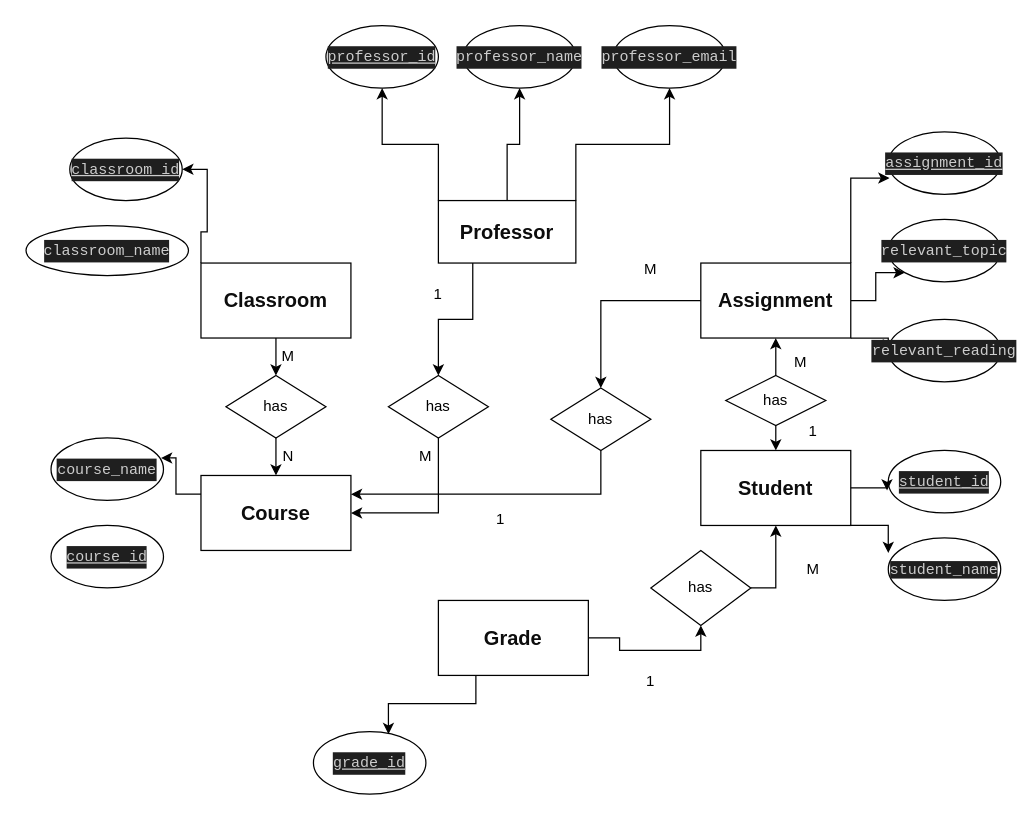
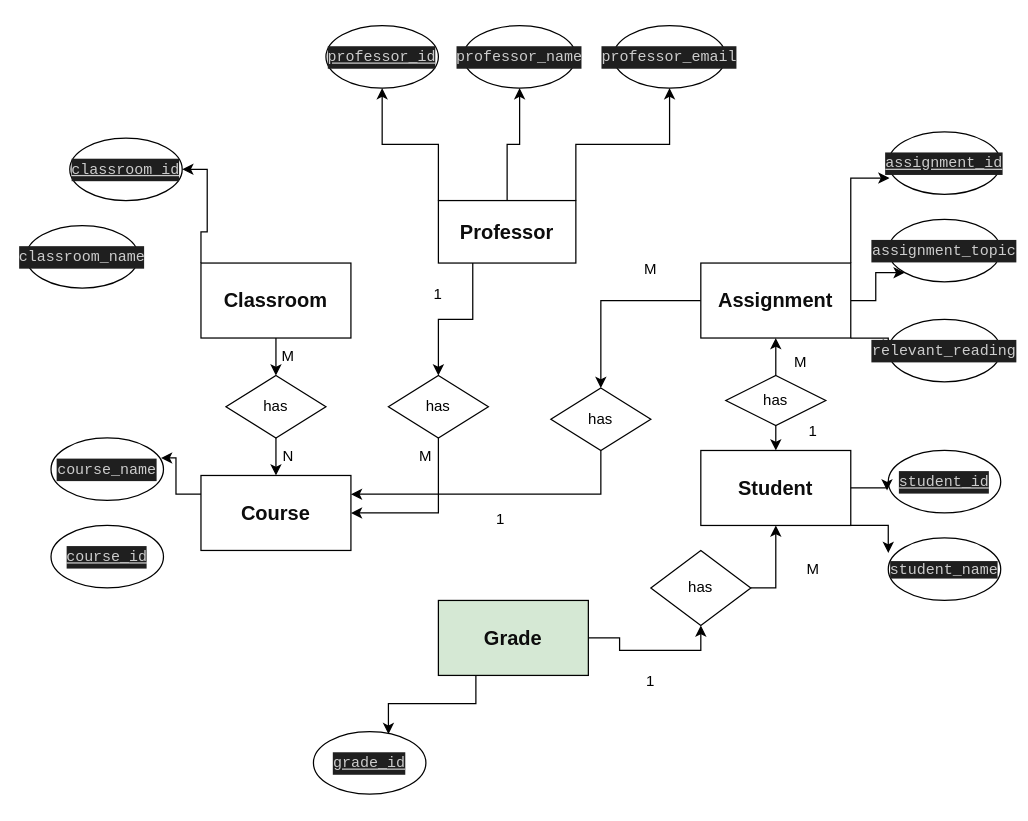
(107, 251) -> (82, 257)
(944, 251) -> (944, 251)
(513, 638) -> (513, 638)
